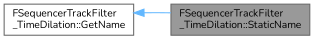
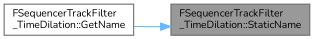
(157, 13) -> (147, 27)
